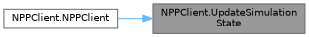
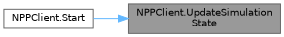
(61, 19) -> (49, 19)
